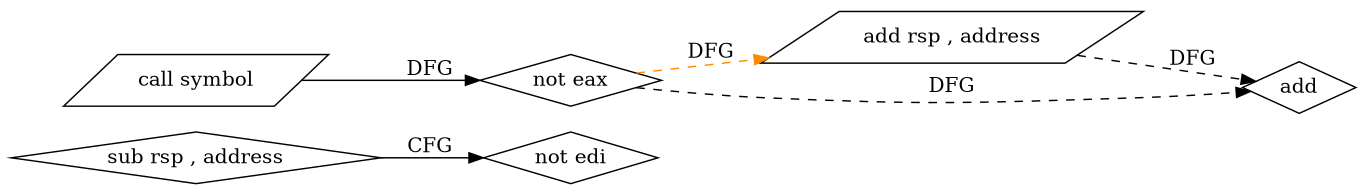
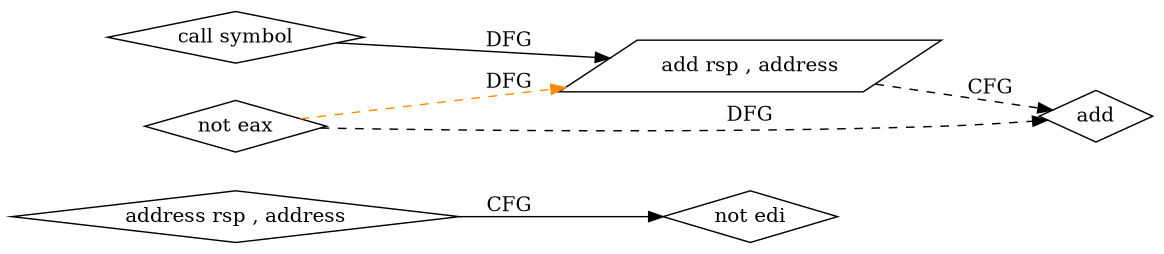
(1193, 60) -> (990, 88)
(196, 80) -> (236, 37)
(383, 80) -> (466, 50)
(196, 158) -> (236, 217)
